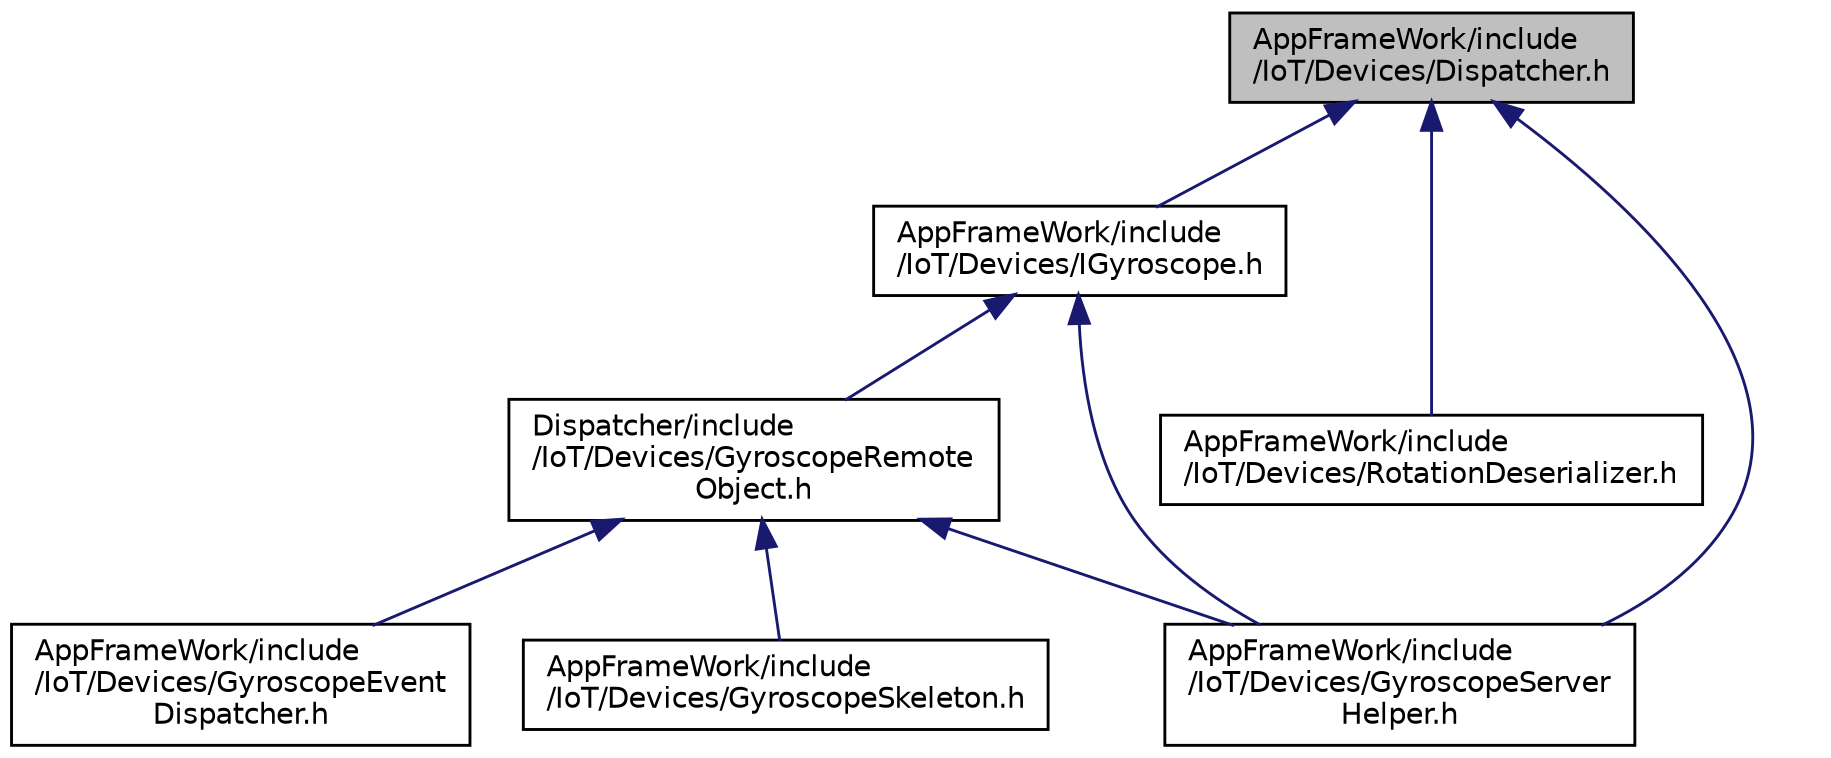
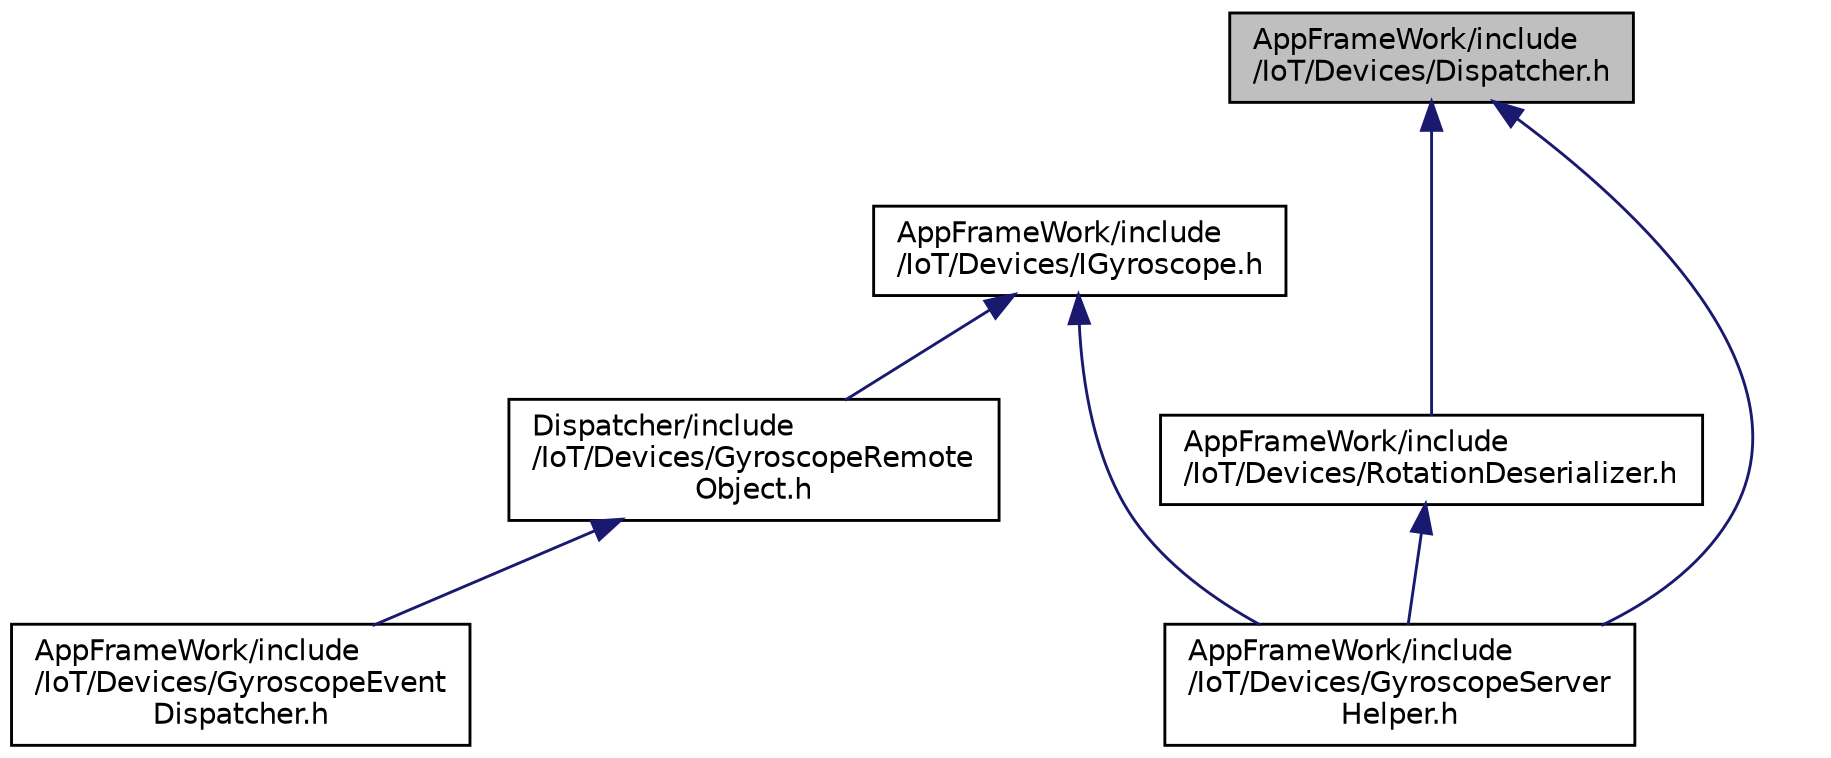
(1243, 161) -> none
(1091, 577) -> (1415, 579)
(786, 685) -> none
